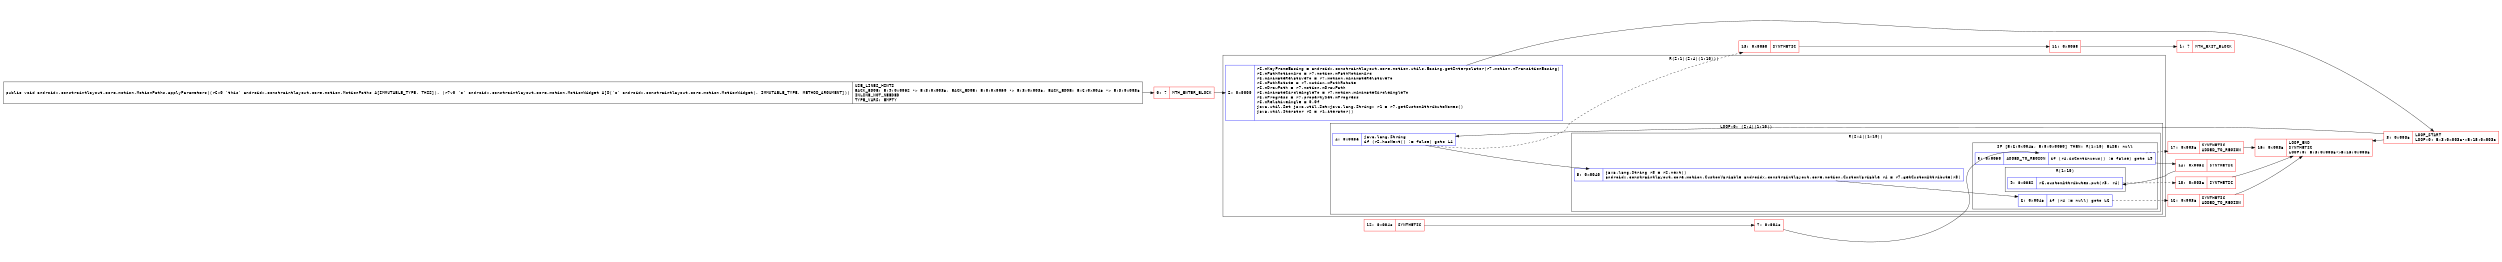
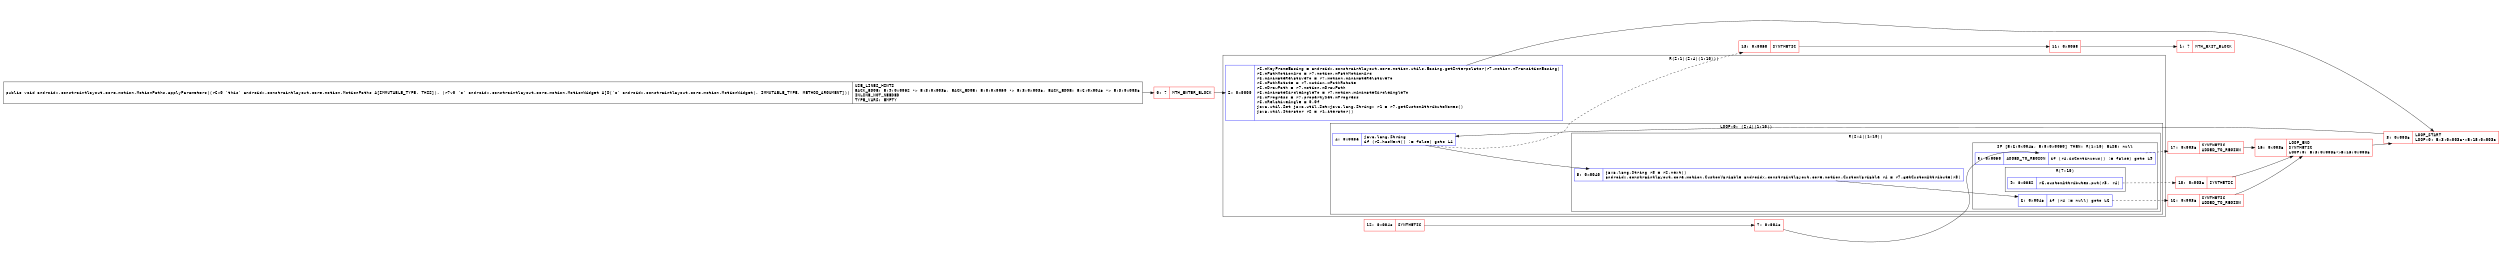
(2380, 140) -> (2381, 144)
(2206, 165) -> none
(2065, 171) -> (2065, 171)
